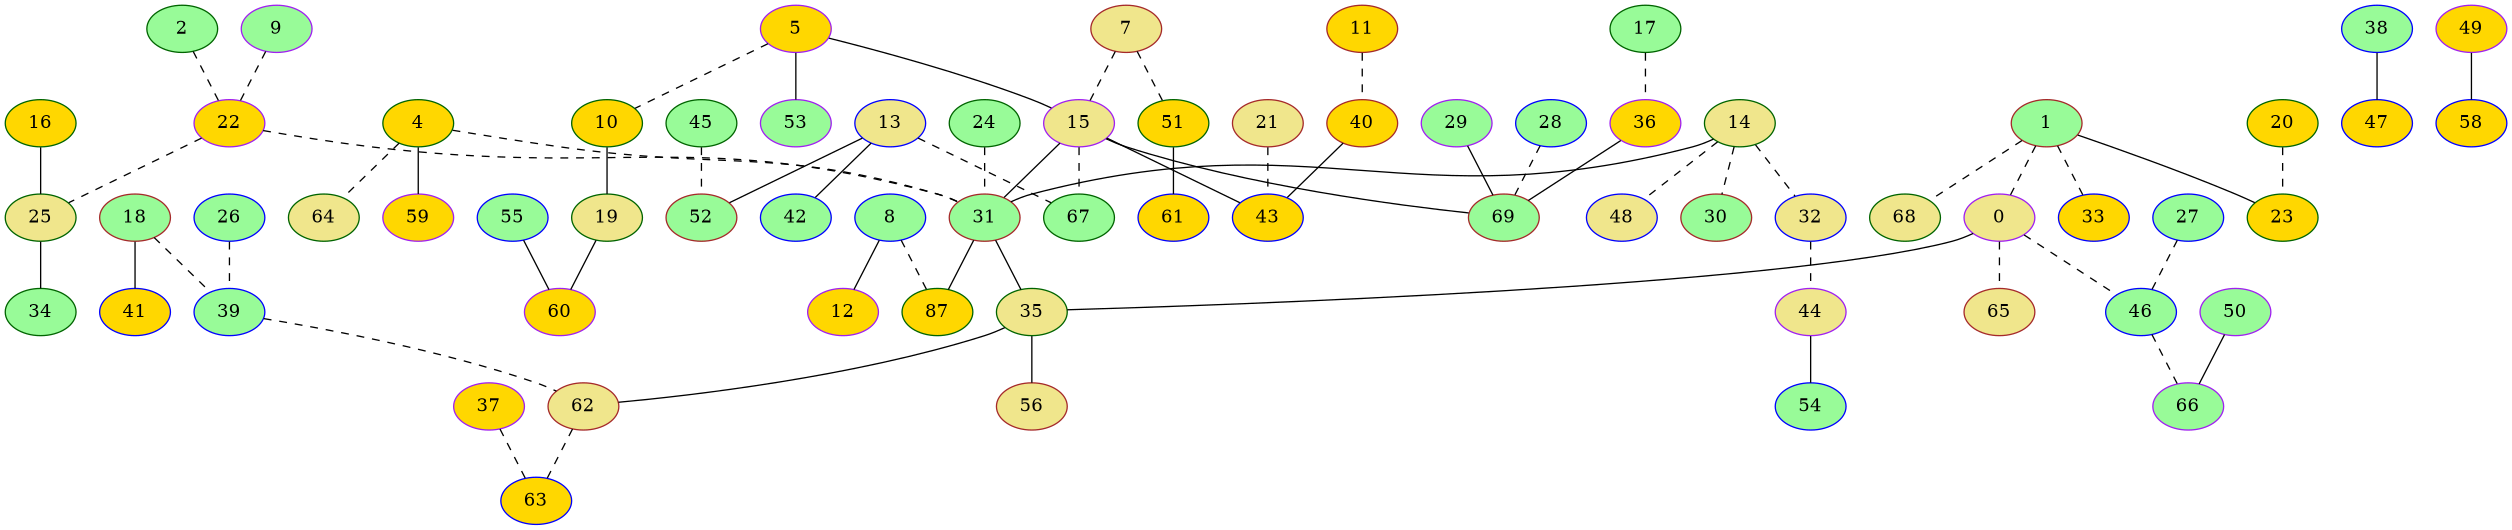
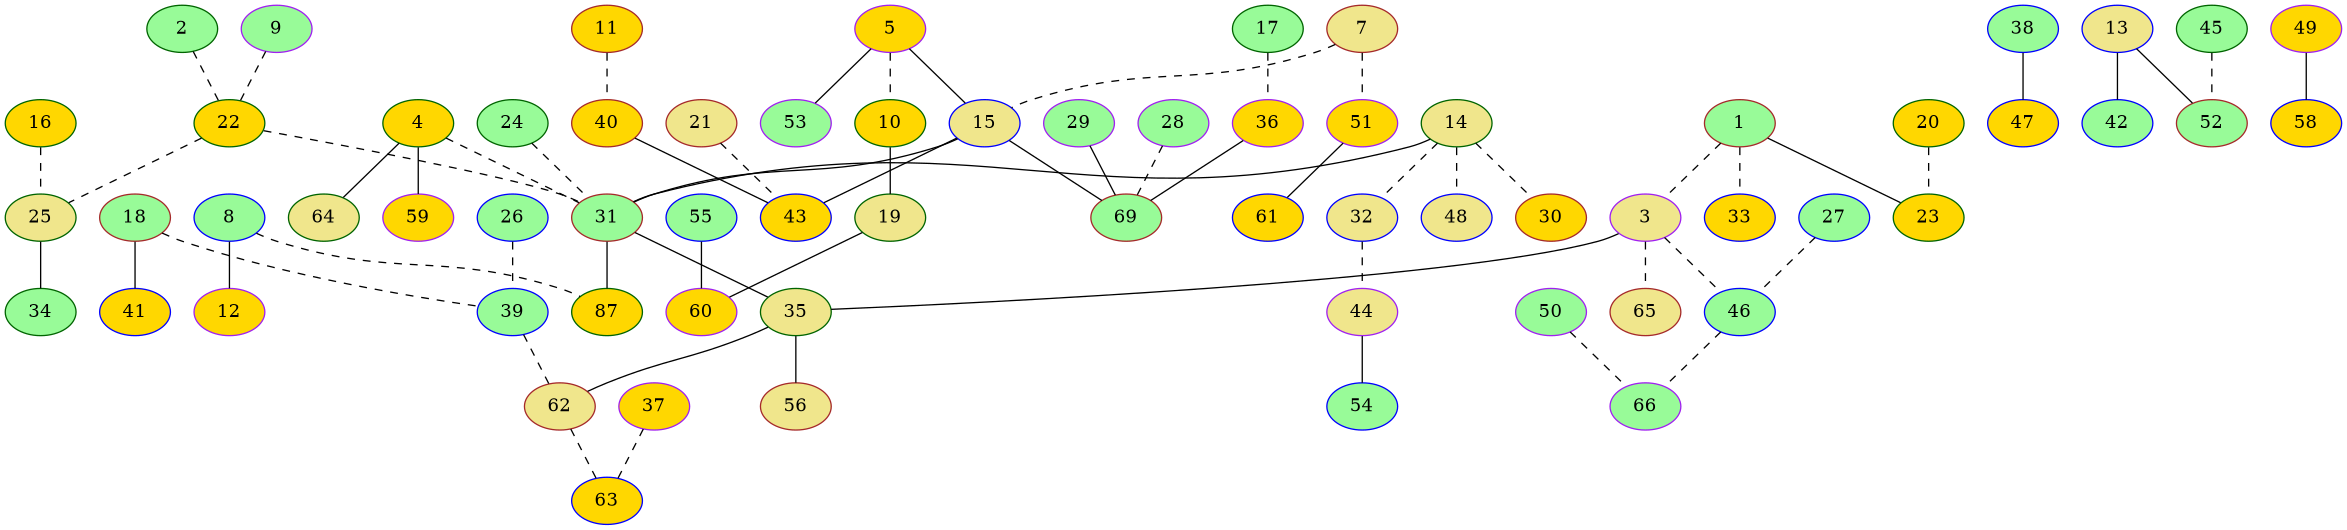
(229, 123) -> (229, 123)
(1079, 123) -> (985, 123)
(1173, 123) -> (1362, 123)
(1551, 123) -> (1173, 123)
(371, 170) -> (371, 170)
(41, 171) -> (41, 171)
(1079, 218) -> none
(1716, 218) -> (1551, 218)
(1905, 218) -> none
(1999, 218) -> (1645, 218)
(2212, 359) -> (1598, 359)
